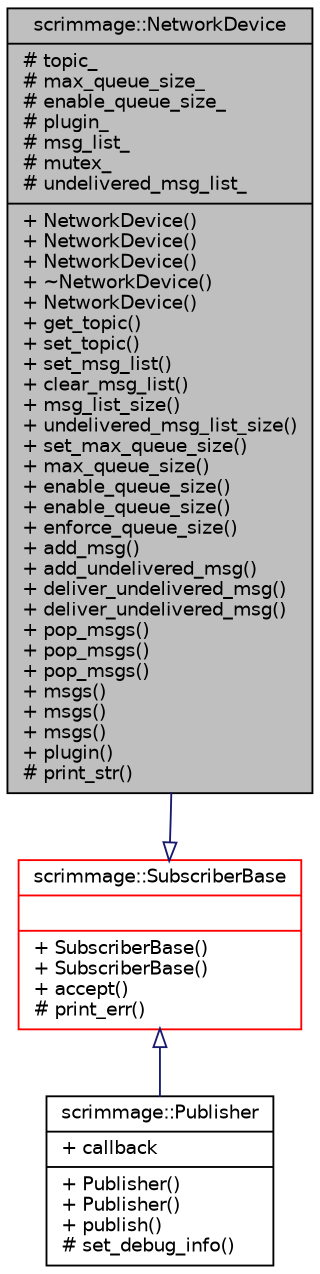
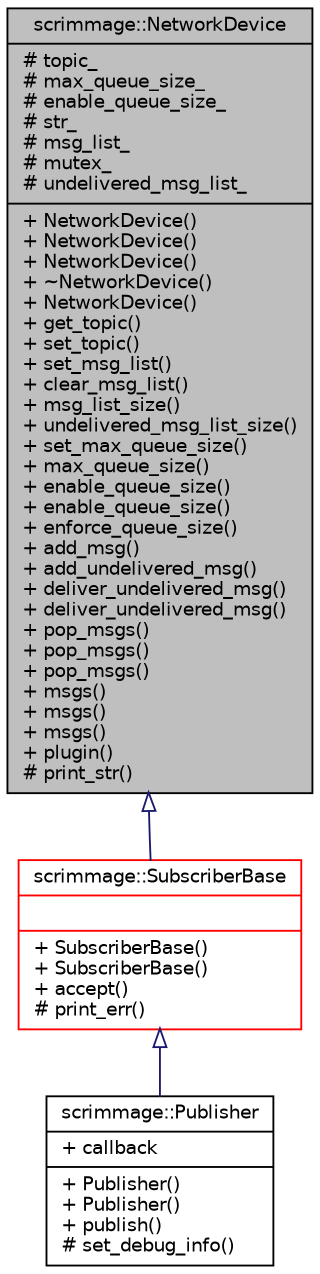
(66, 123) -> (50, 123)
(171, 817) -> (150, 836)
